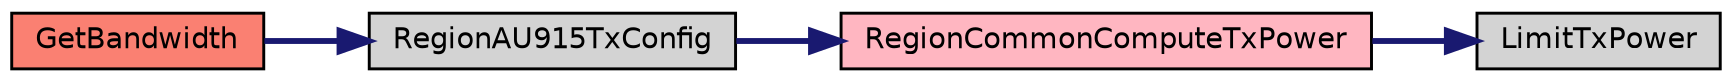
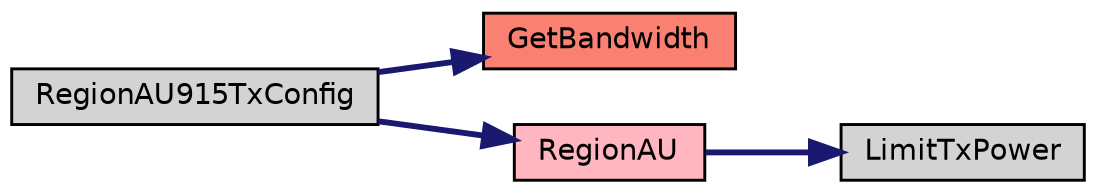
(302, 41) -> (416, 67)
(1106, 41) -> (610, 152)
